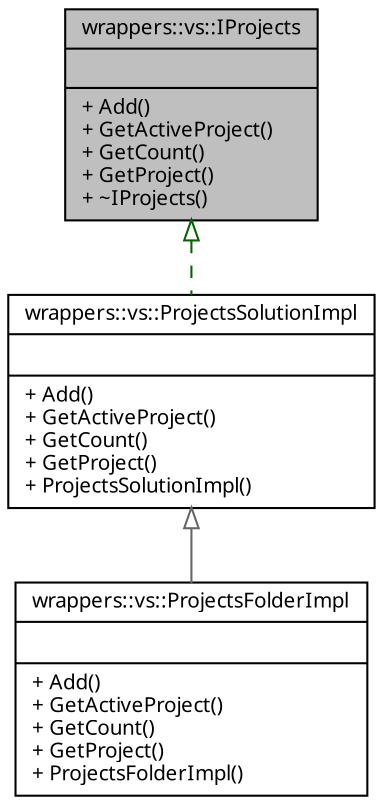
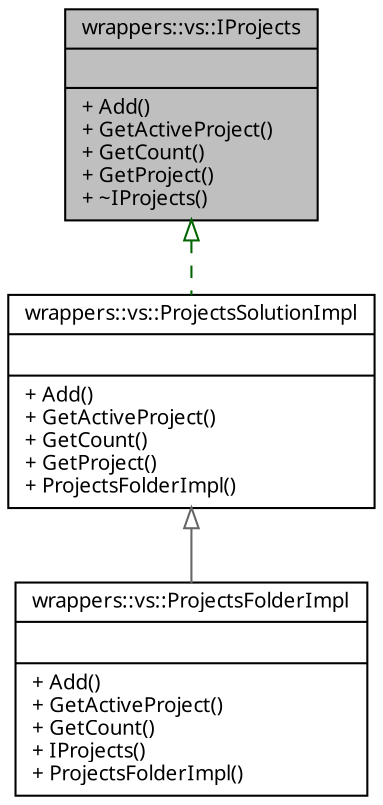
(139, 486) -> (131, 486)
(98, 751) -> (89, 751)
